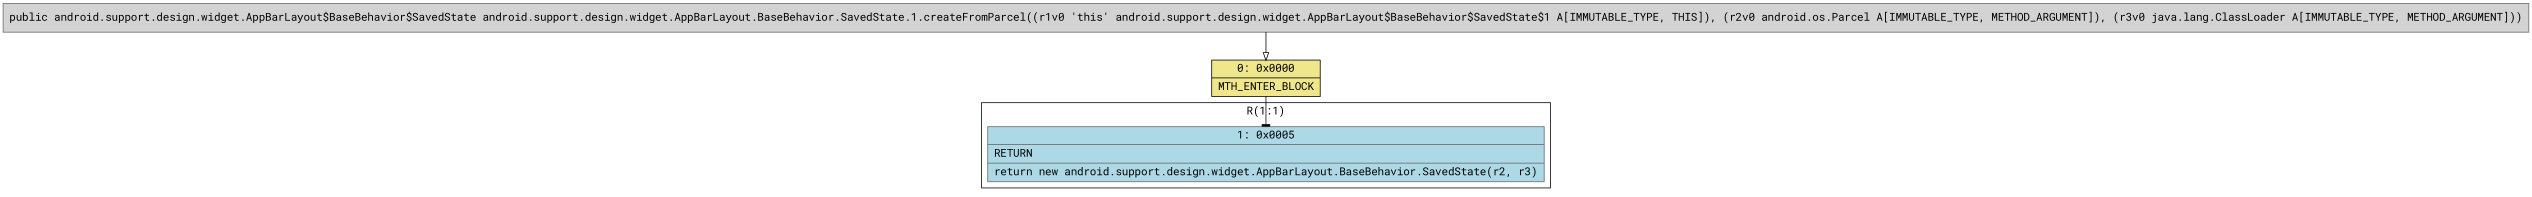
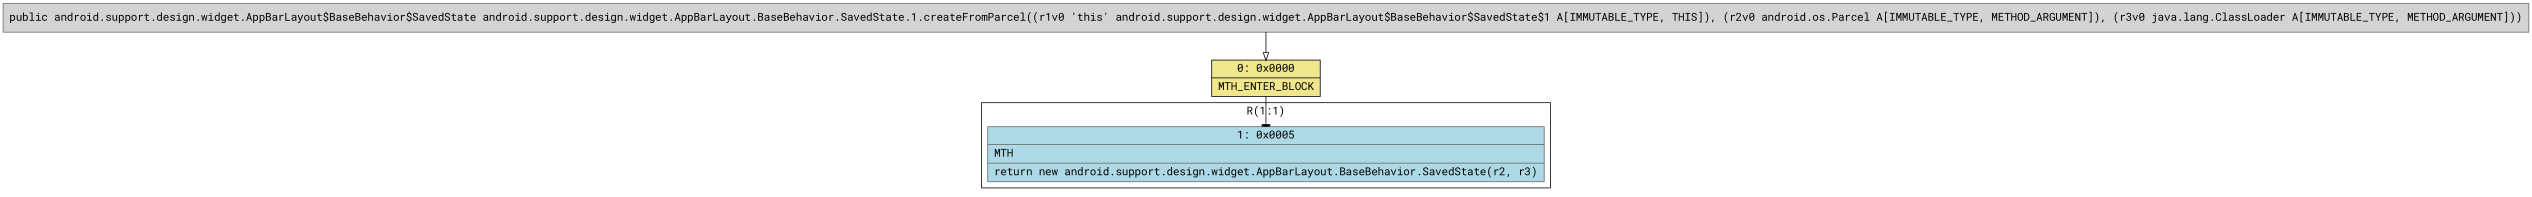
(1013, 153) -> (1004, 153)
